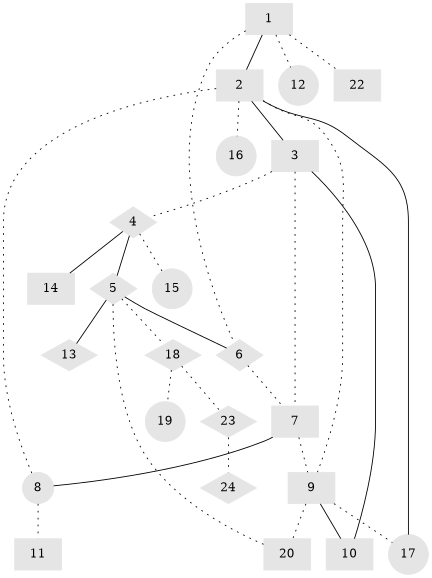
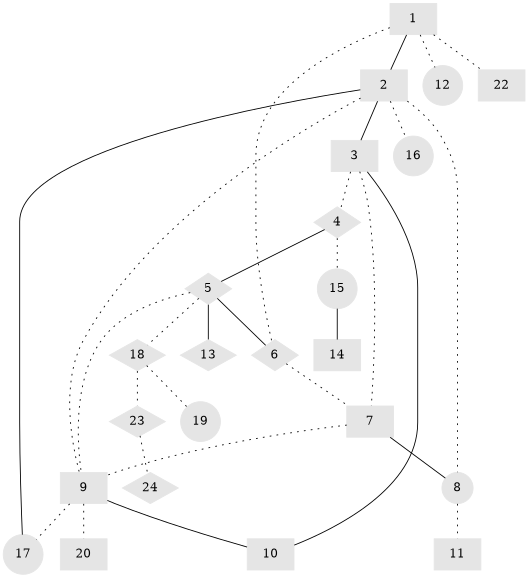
(96, 252) -> (337, 324)
(144, 453) -> (93, 355)
